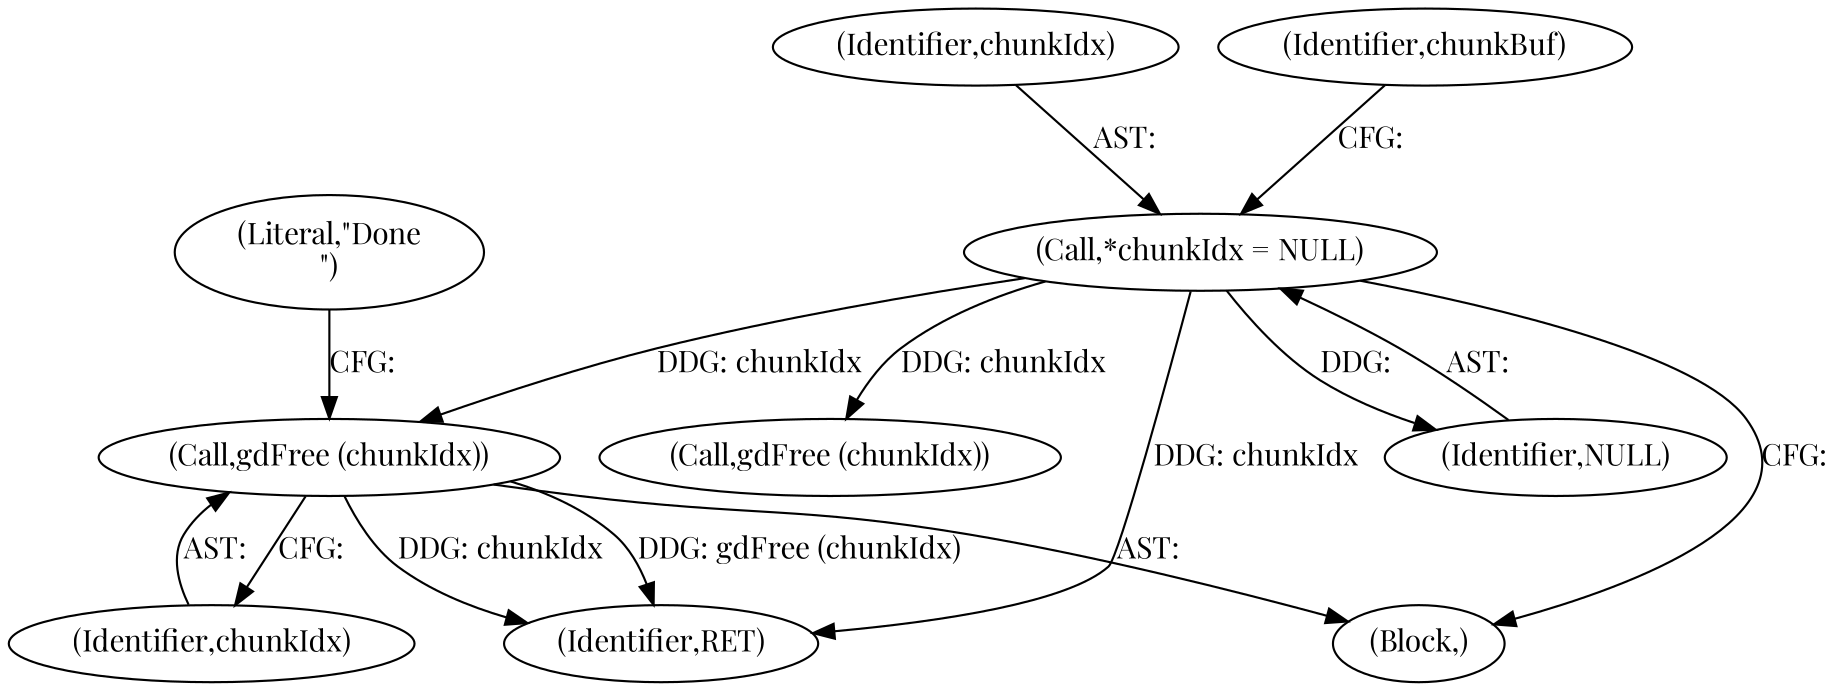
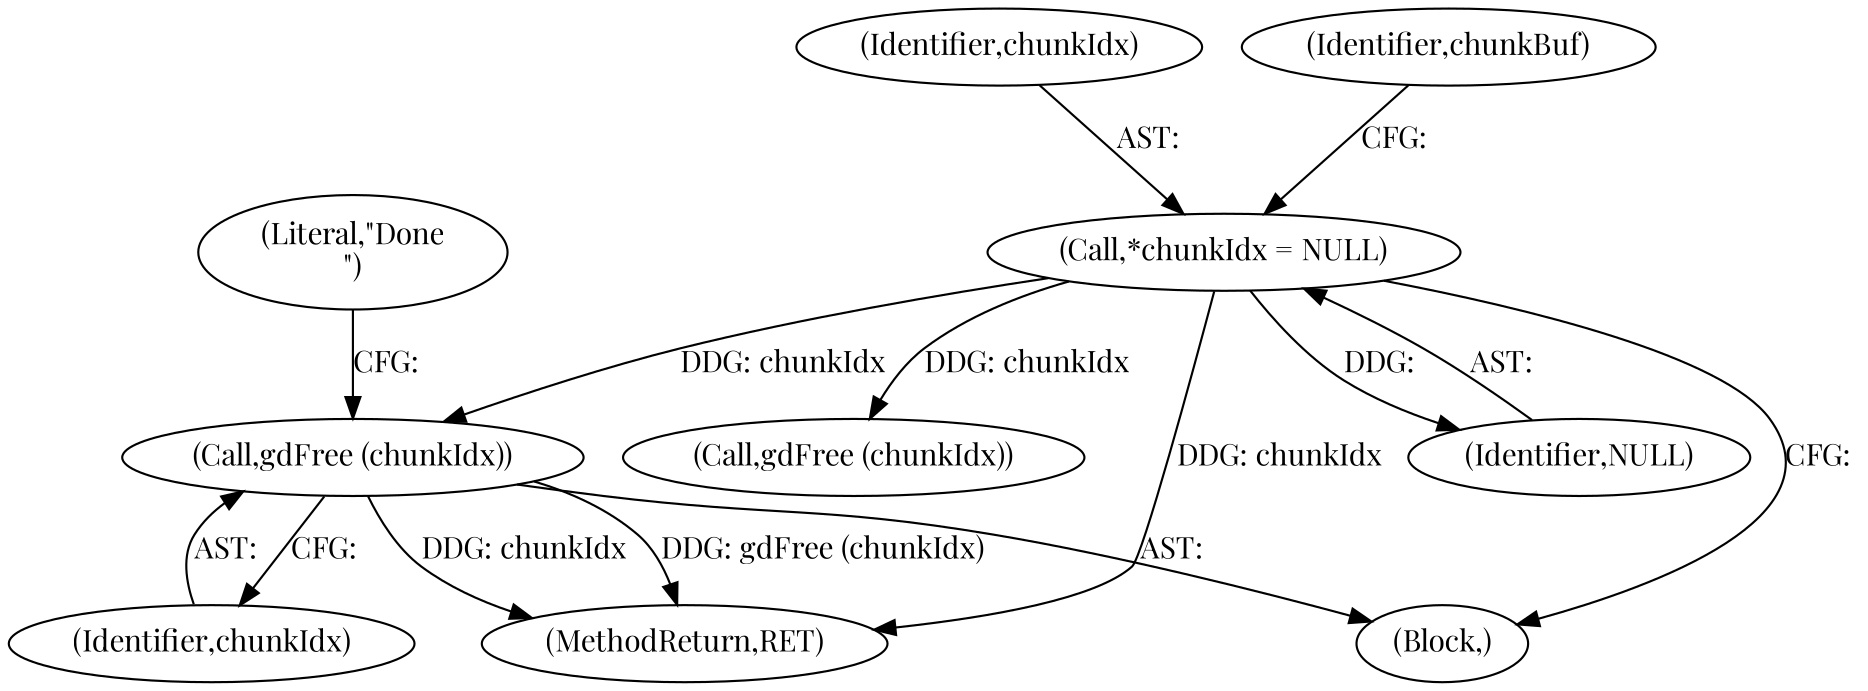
(661, 644) -> (685, 644)
